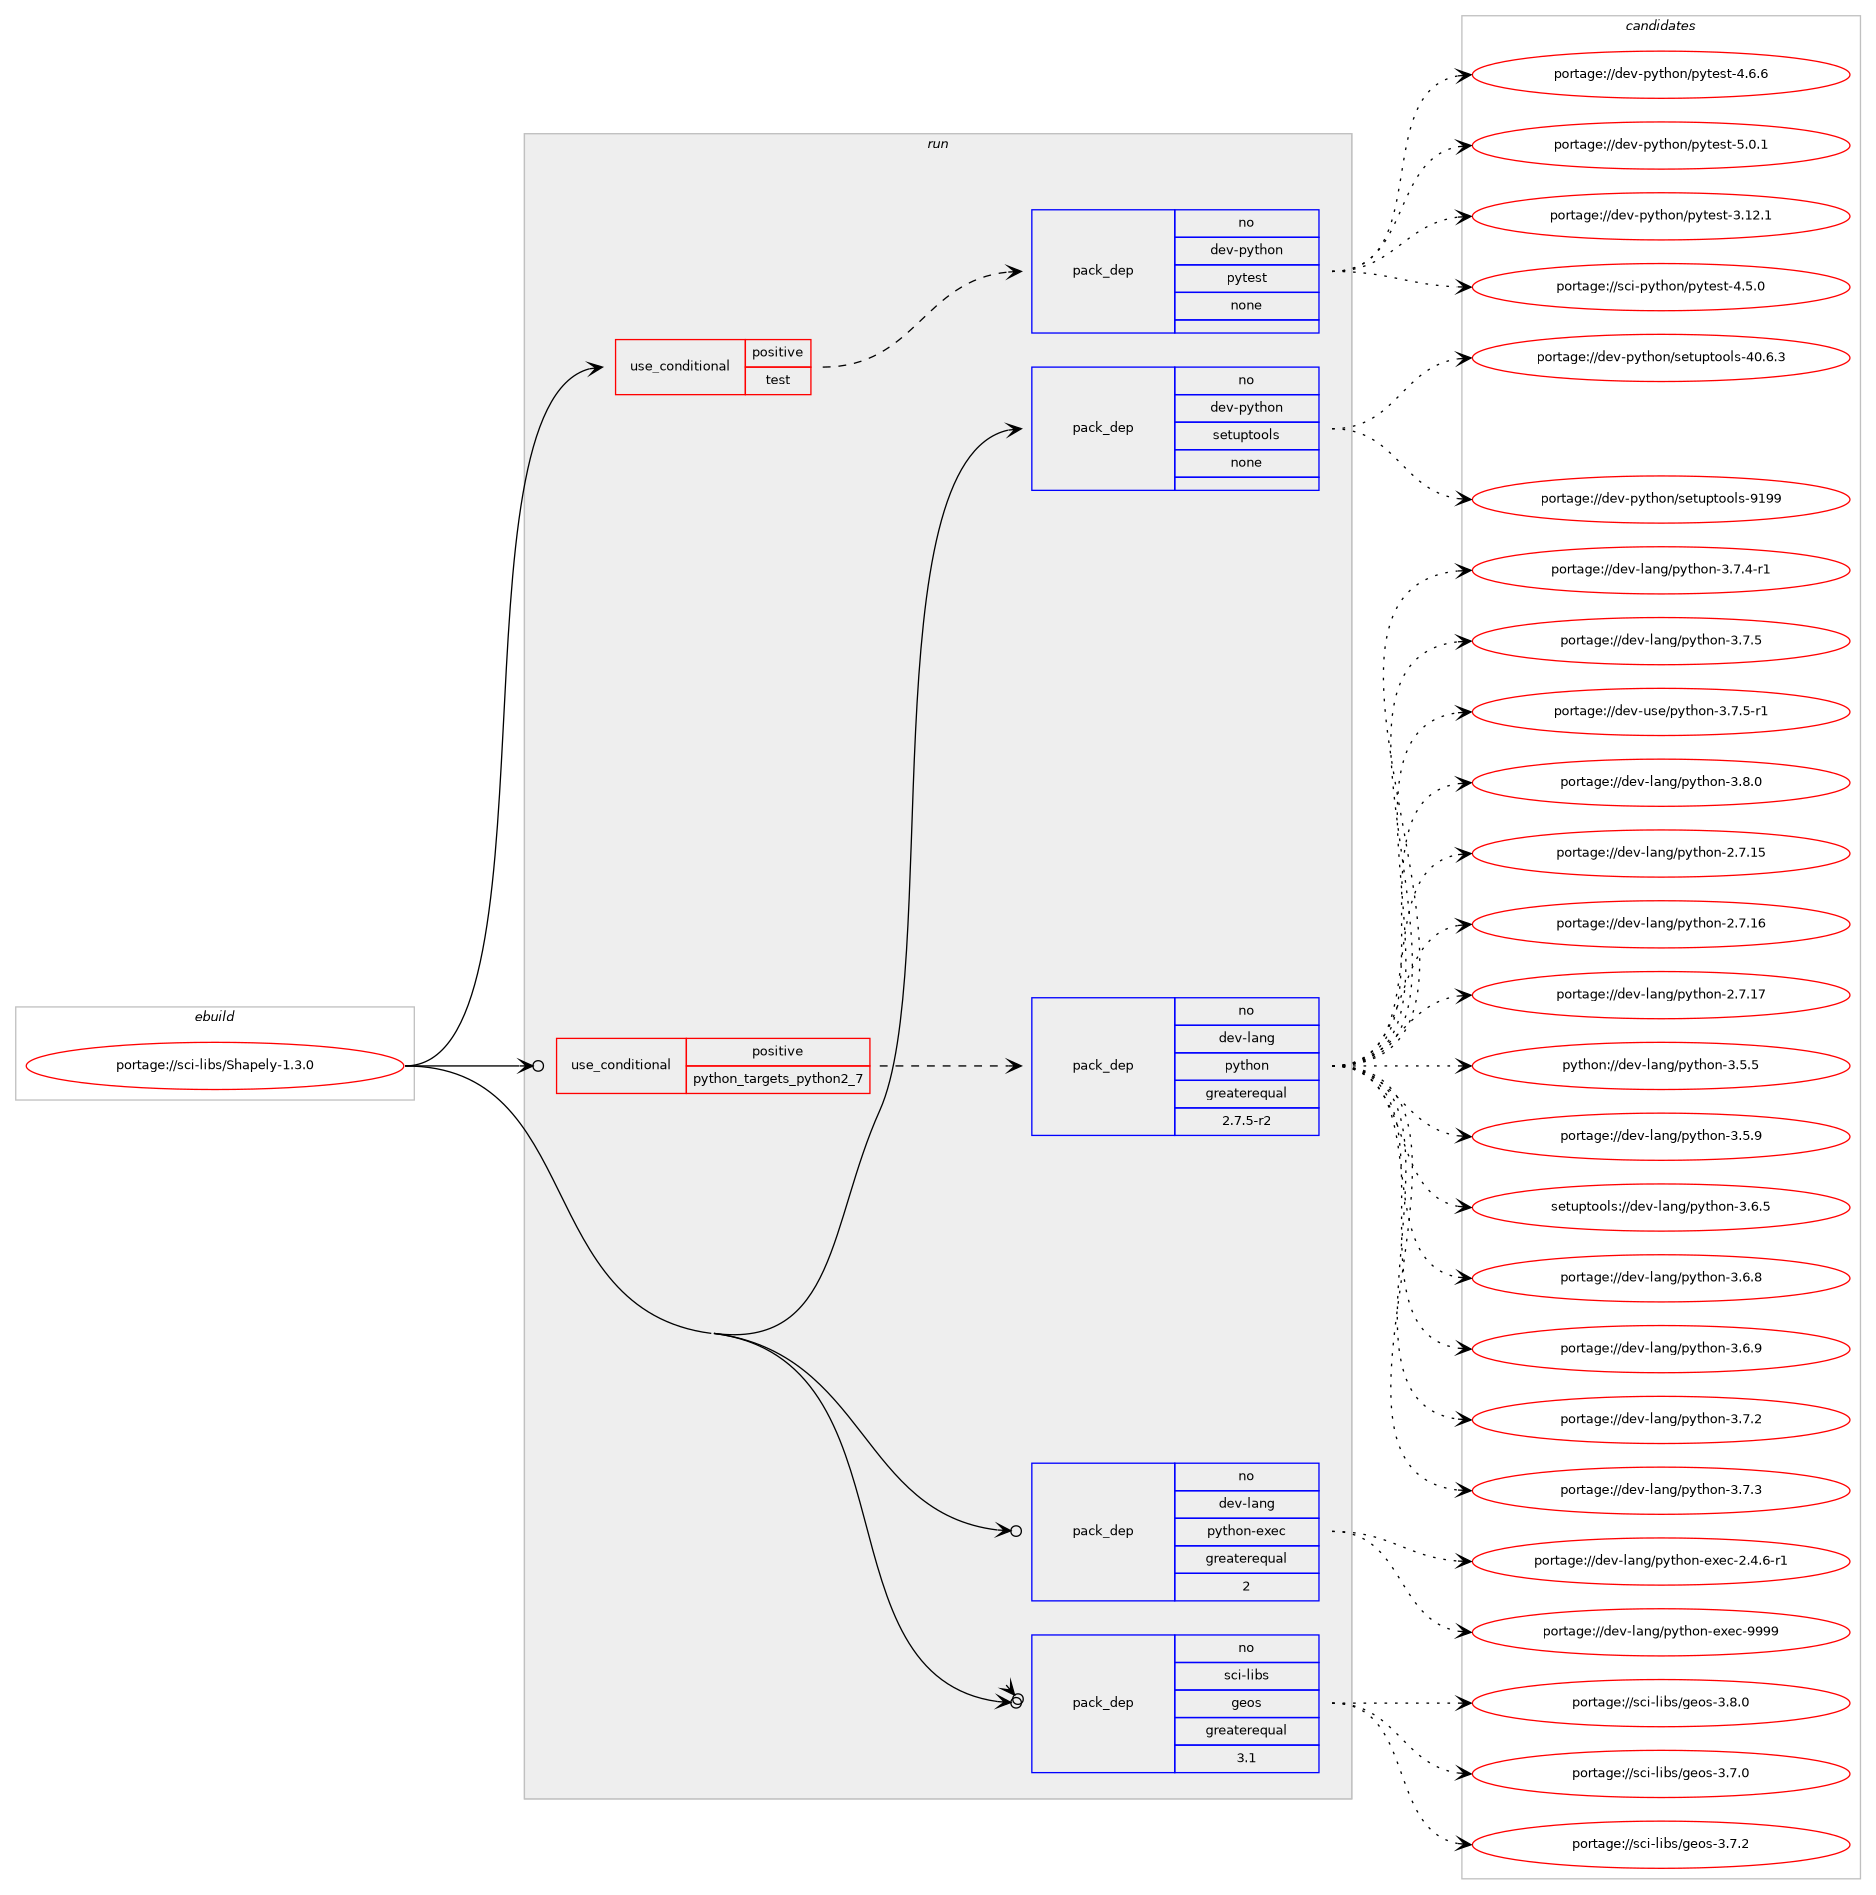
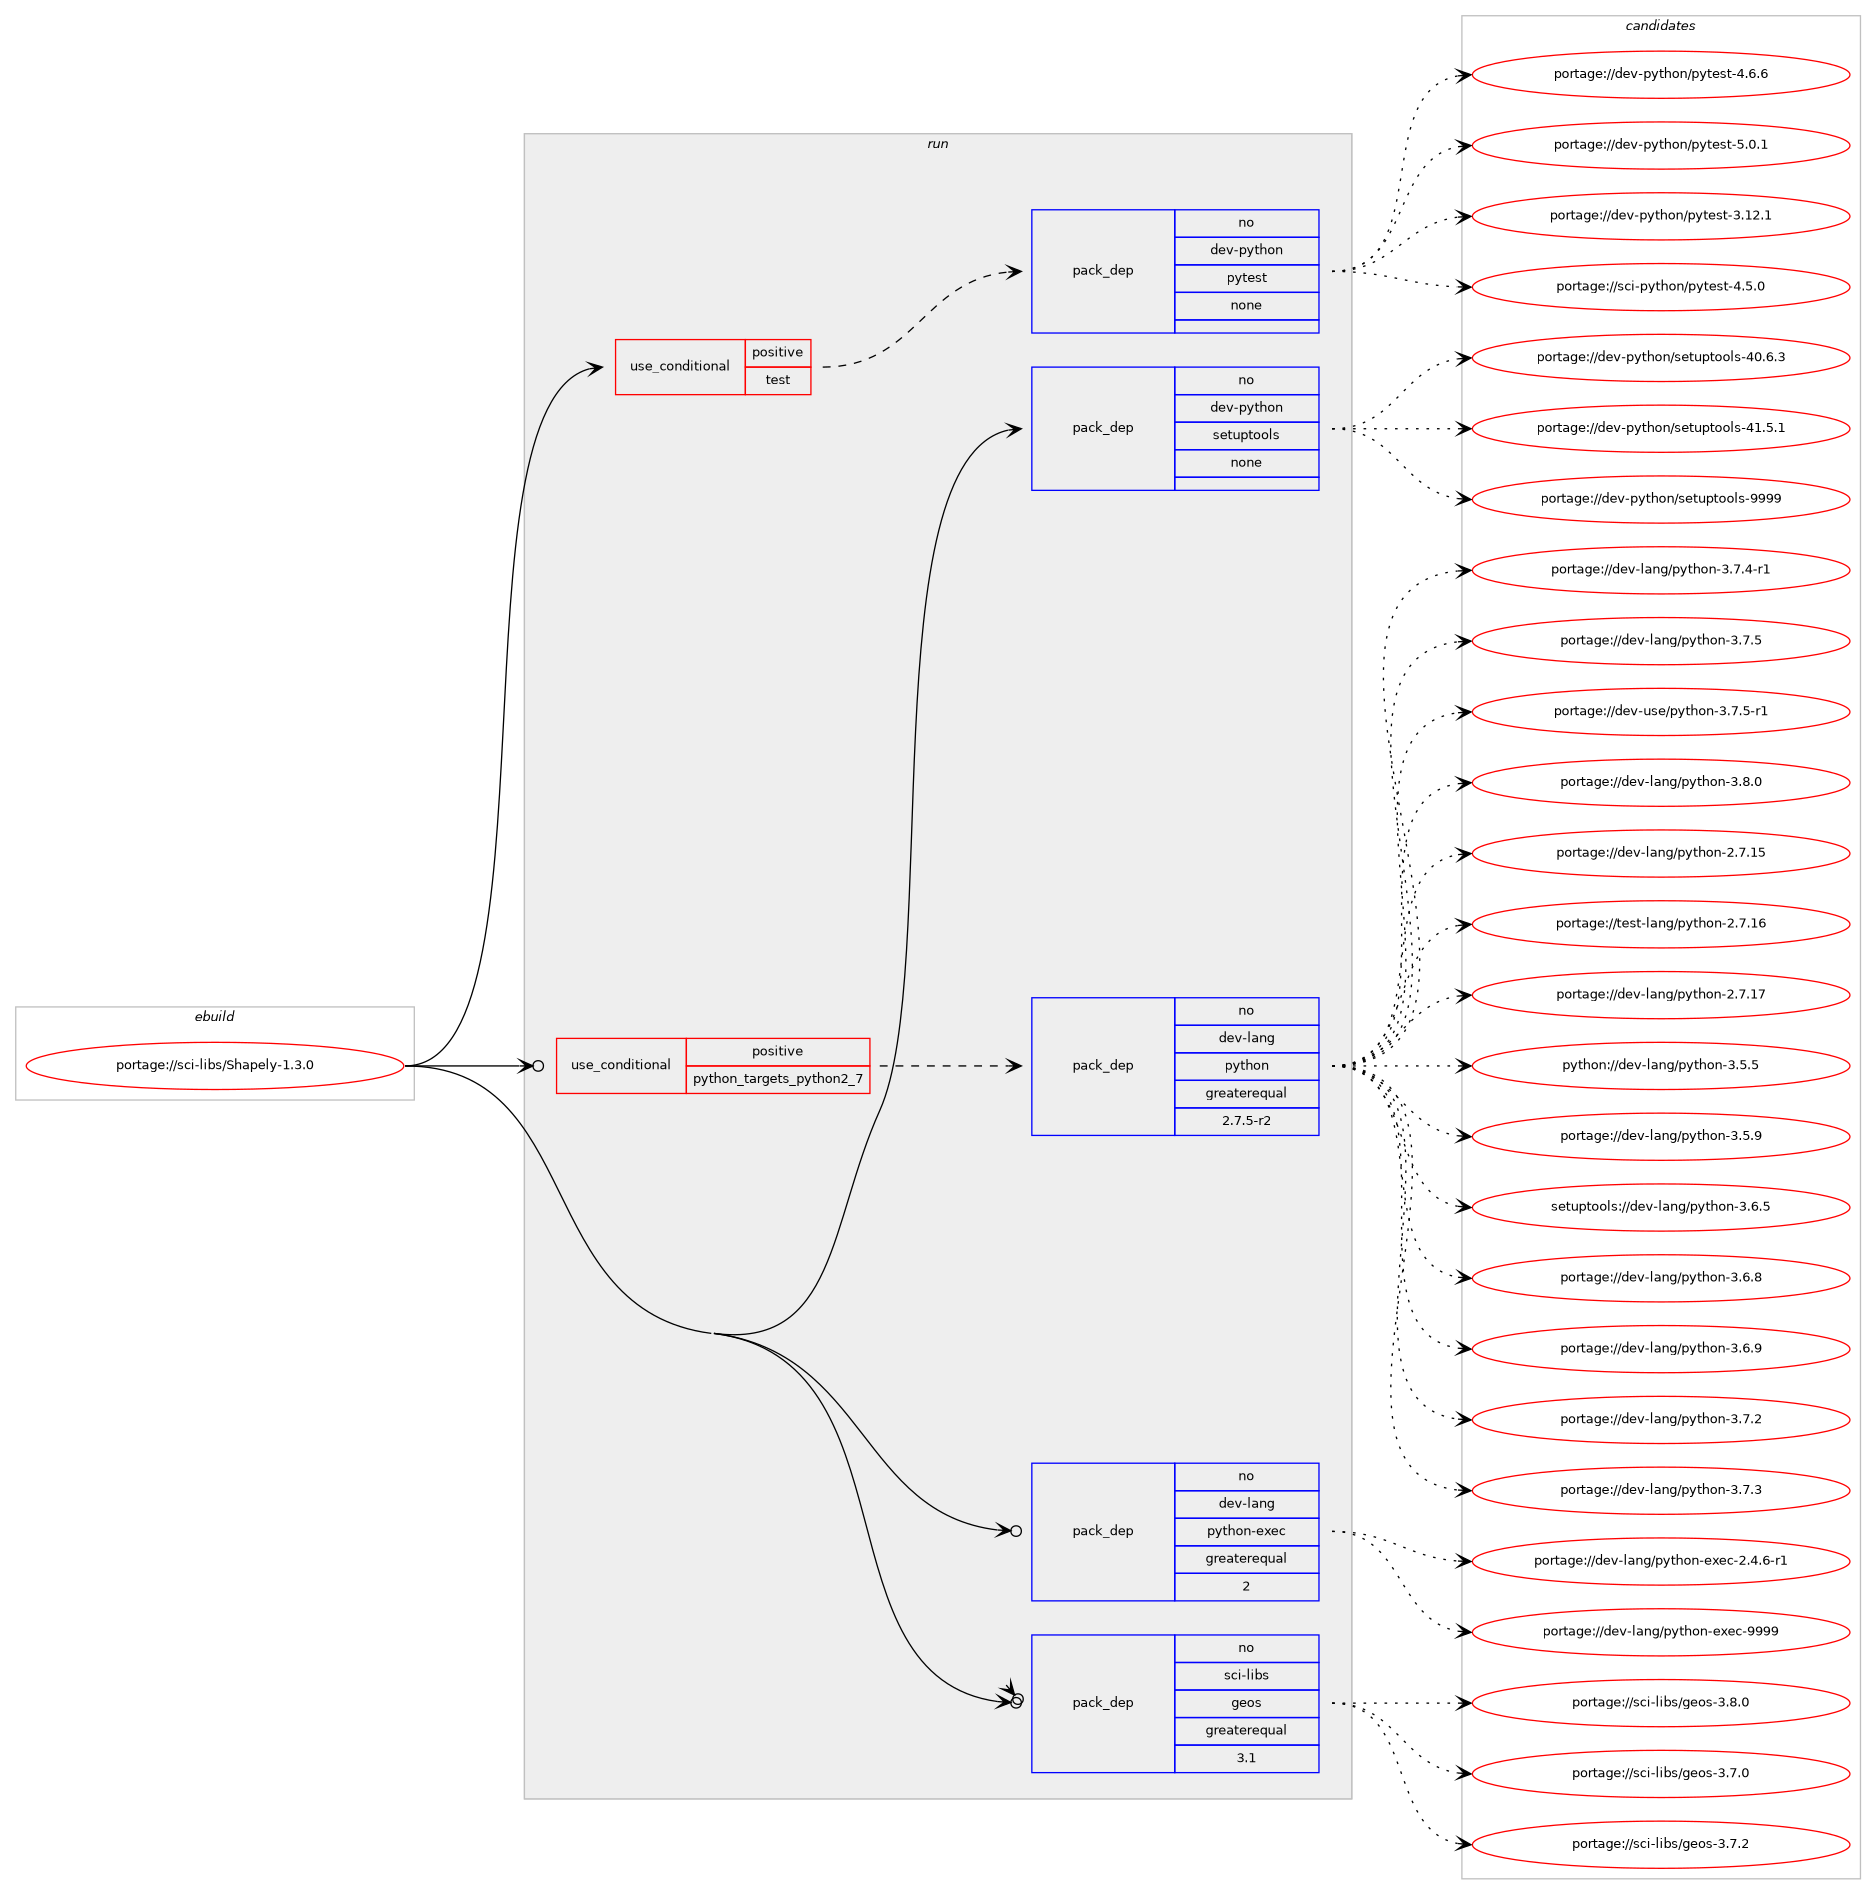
none -> (1661, 429)
(1661, 500) -> (1661, 500)
(1661, 924) -> (1661, 924)
